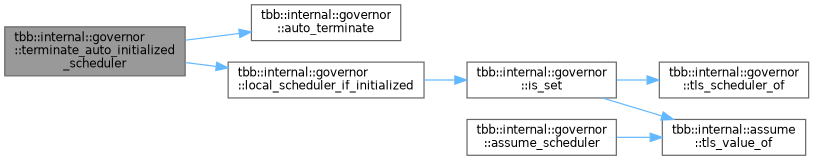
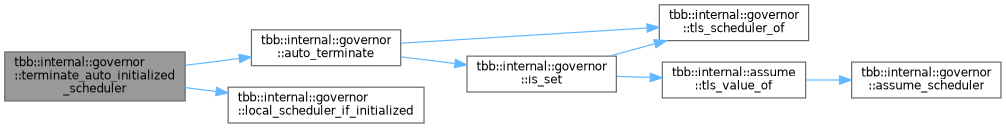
none -> (524, 36)
(439, 80) -> (428, 60)
(633, 137) -> (823, 80)
